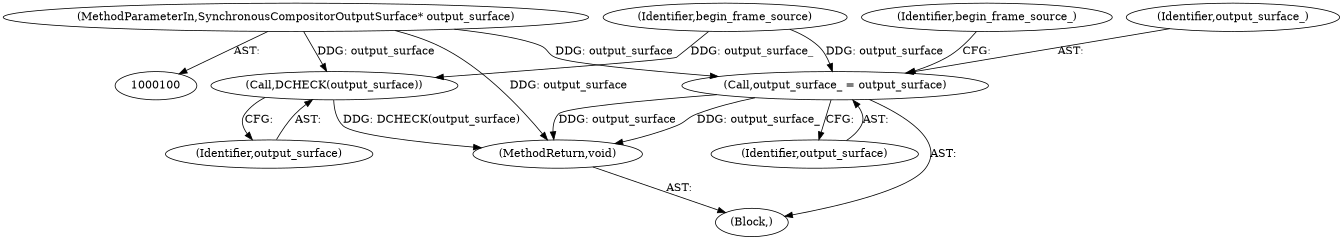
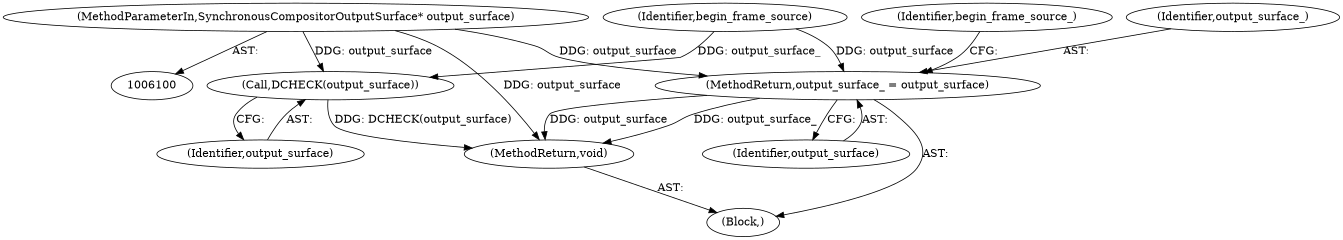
(156, 86) -> (152, 86)
(835, 86) -> (848, 86)
